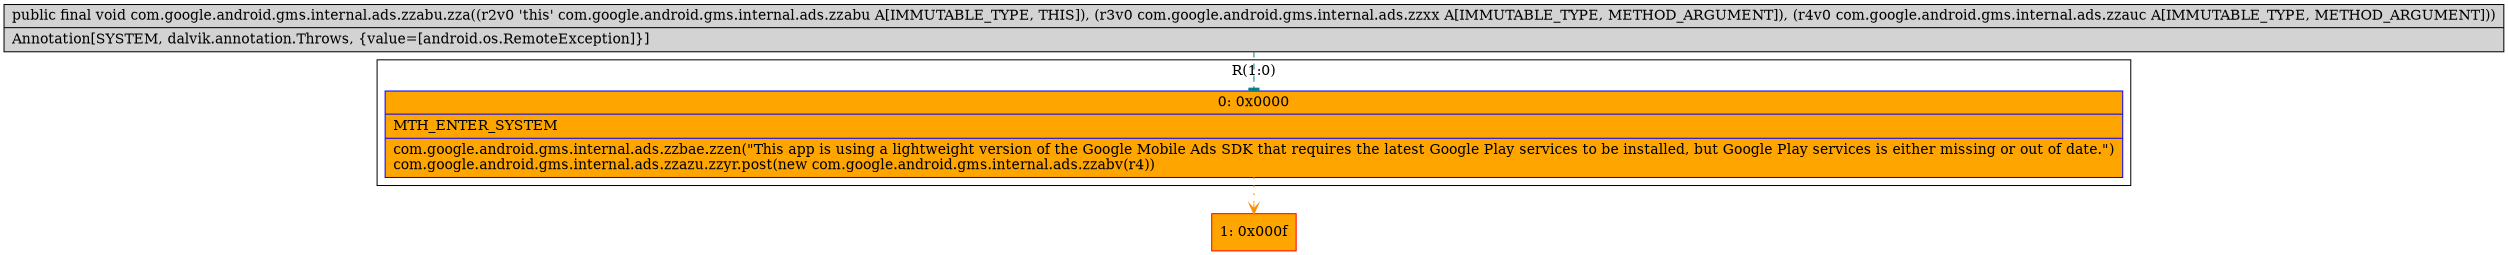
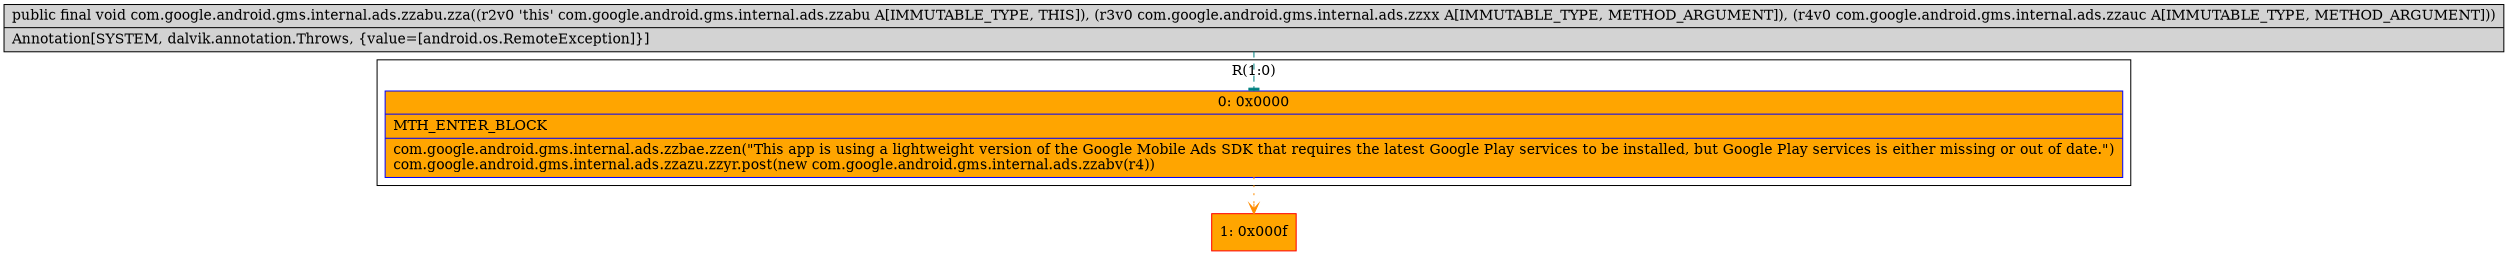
(476, 126) -> (471, 126)
